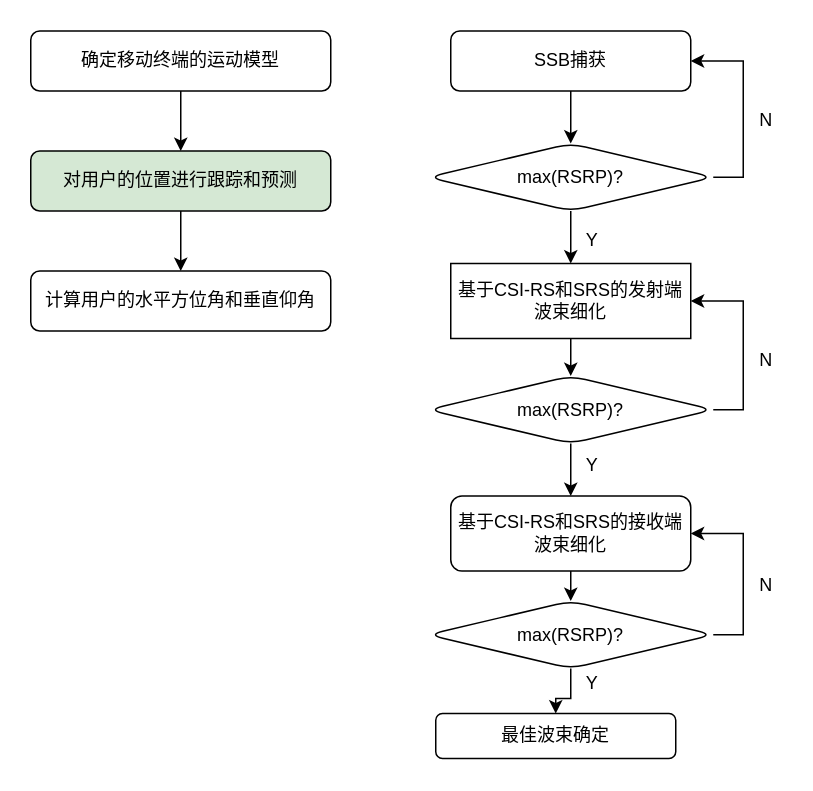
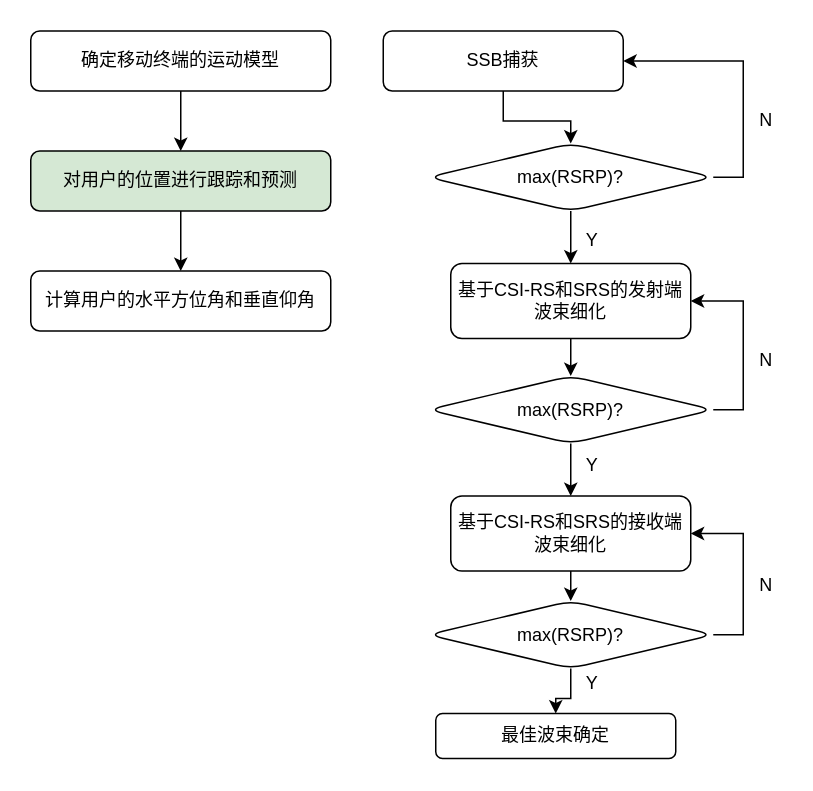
(571, 61) -> (503, 61)
(571, 301) -> (571, 301)
